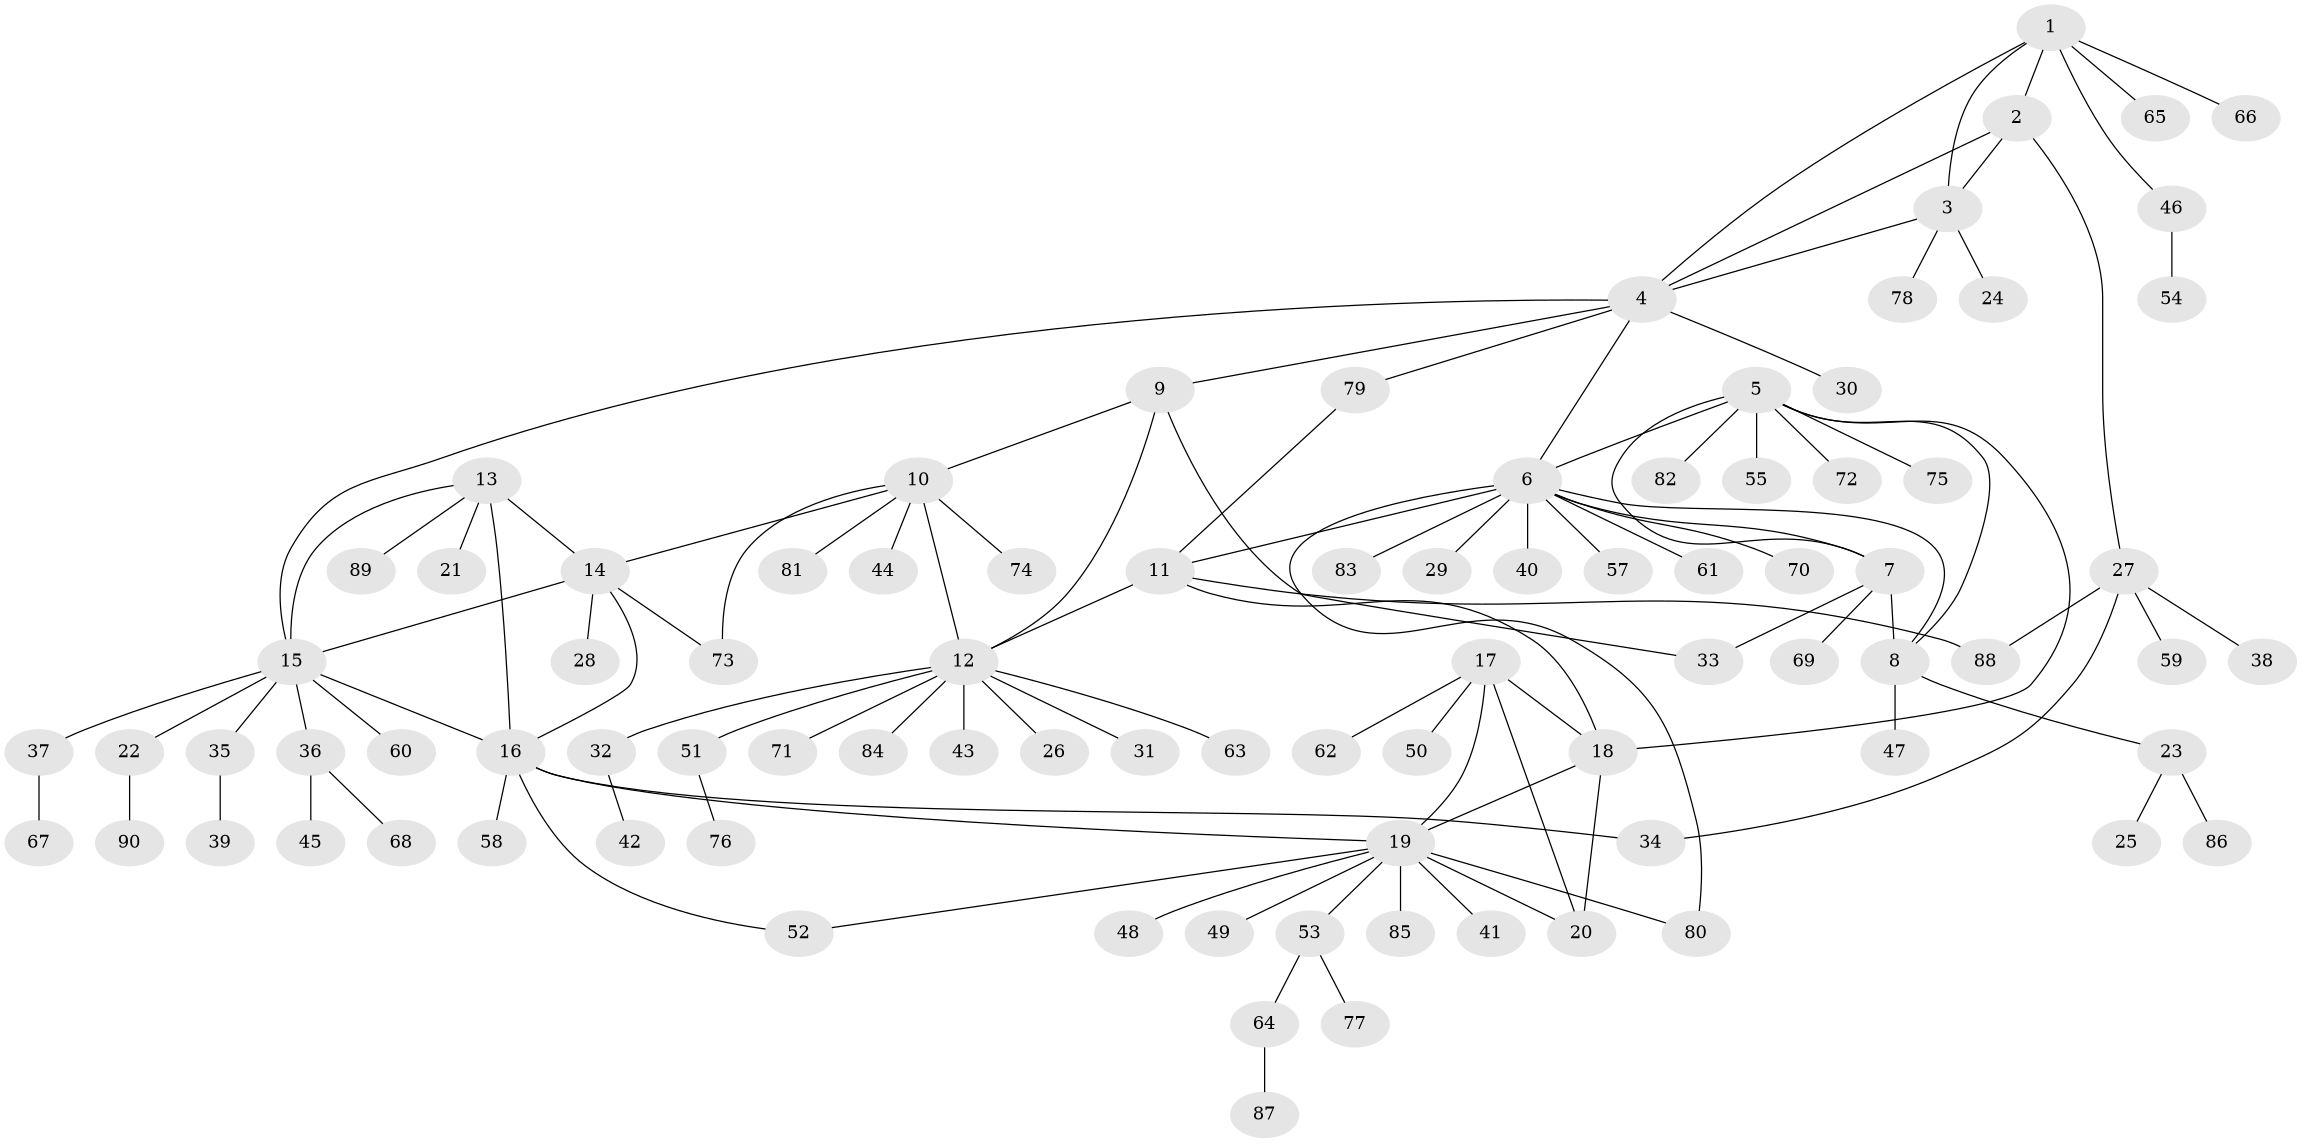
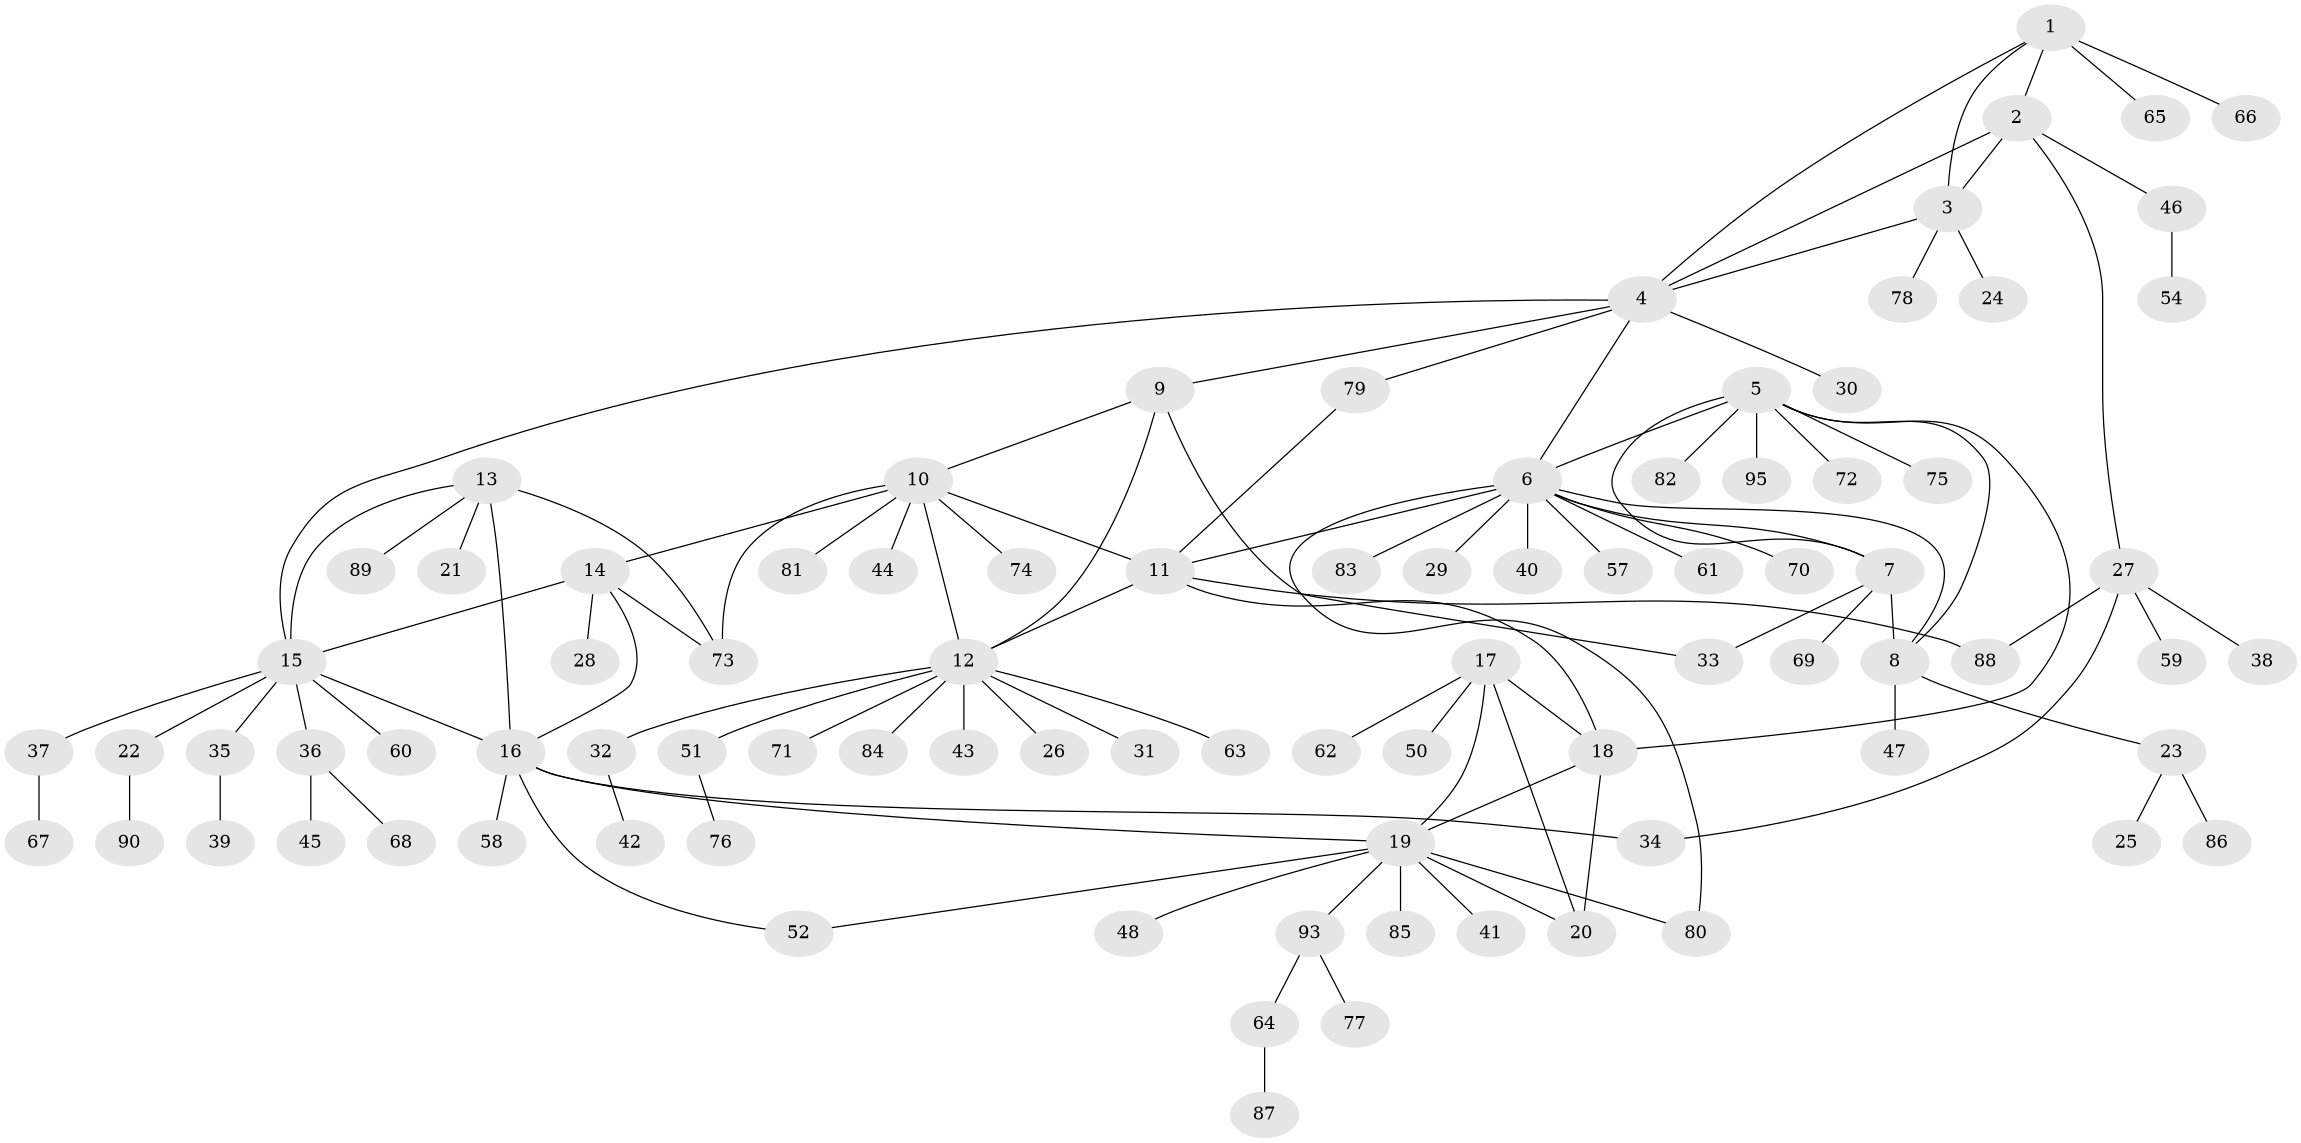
(2099, 124) -> (2094, 164)
(1757, 481) -> (1757, 481)
(541, 526) -> (633, 543)
none -> (1039, 526)
(1219, 934) -> none
(1310, 934) -> (1310, 934)
